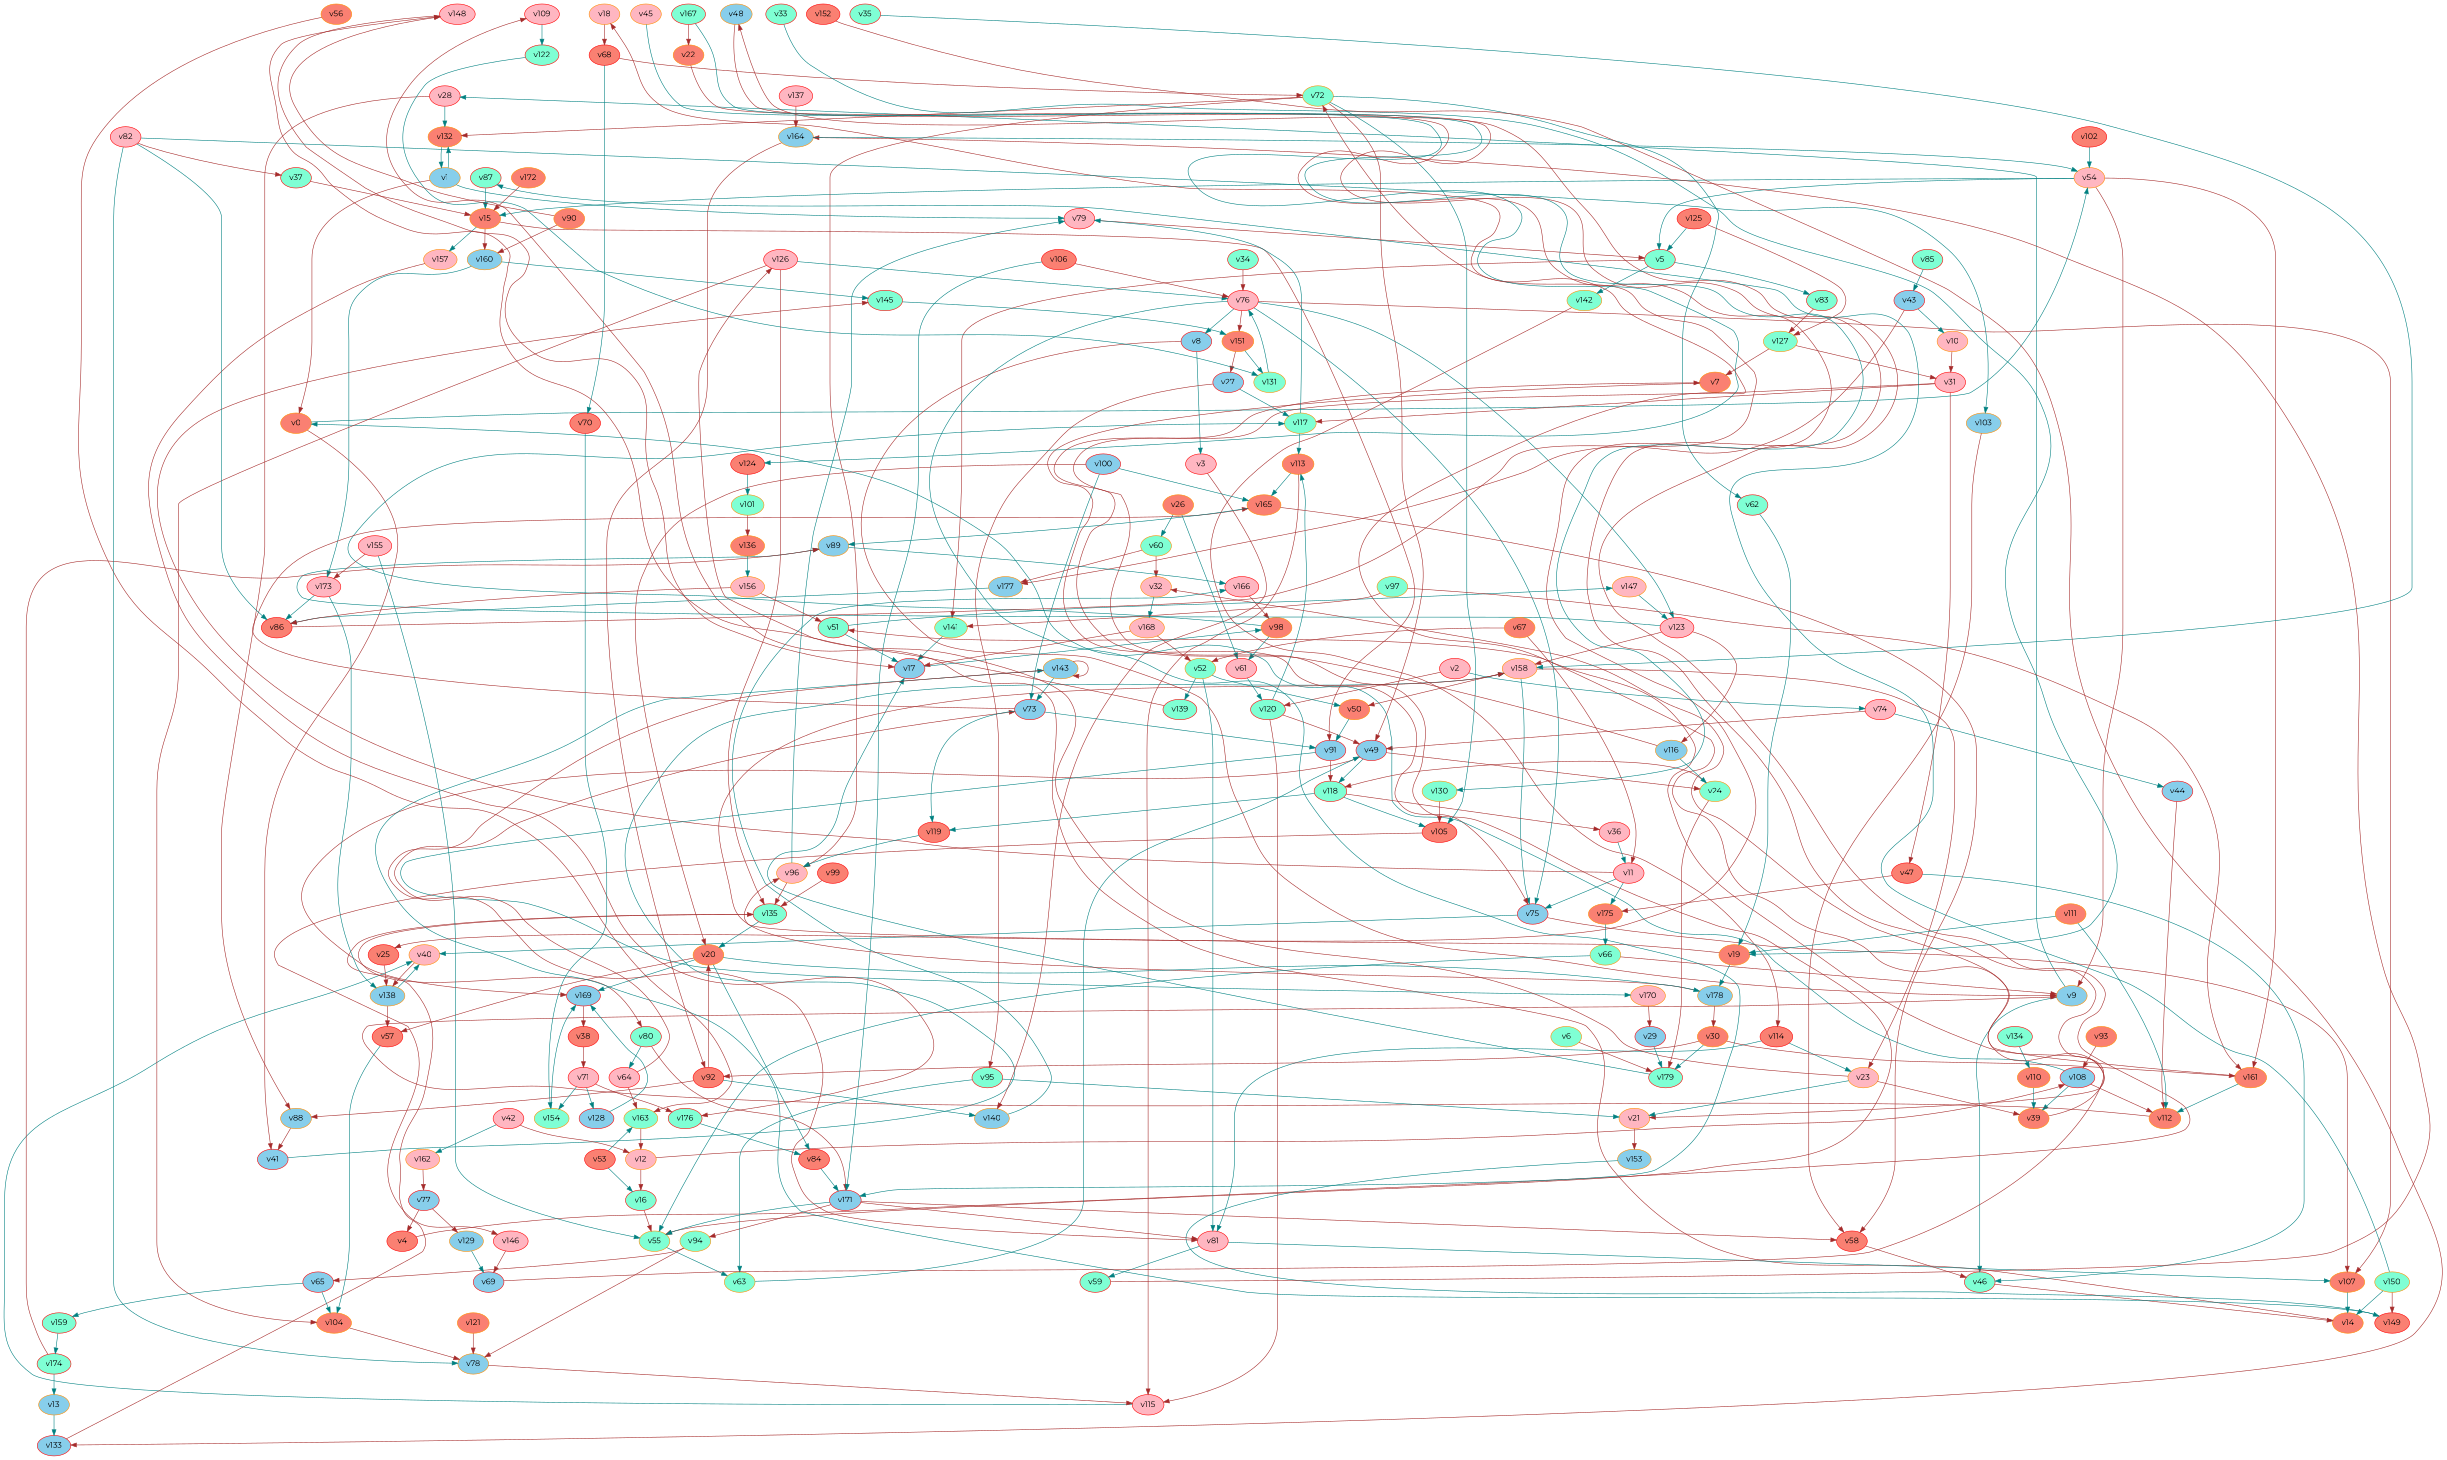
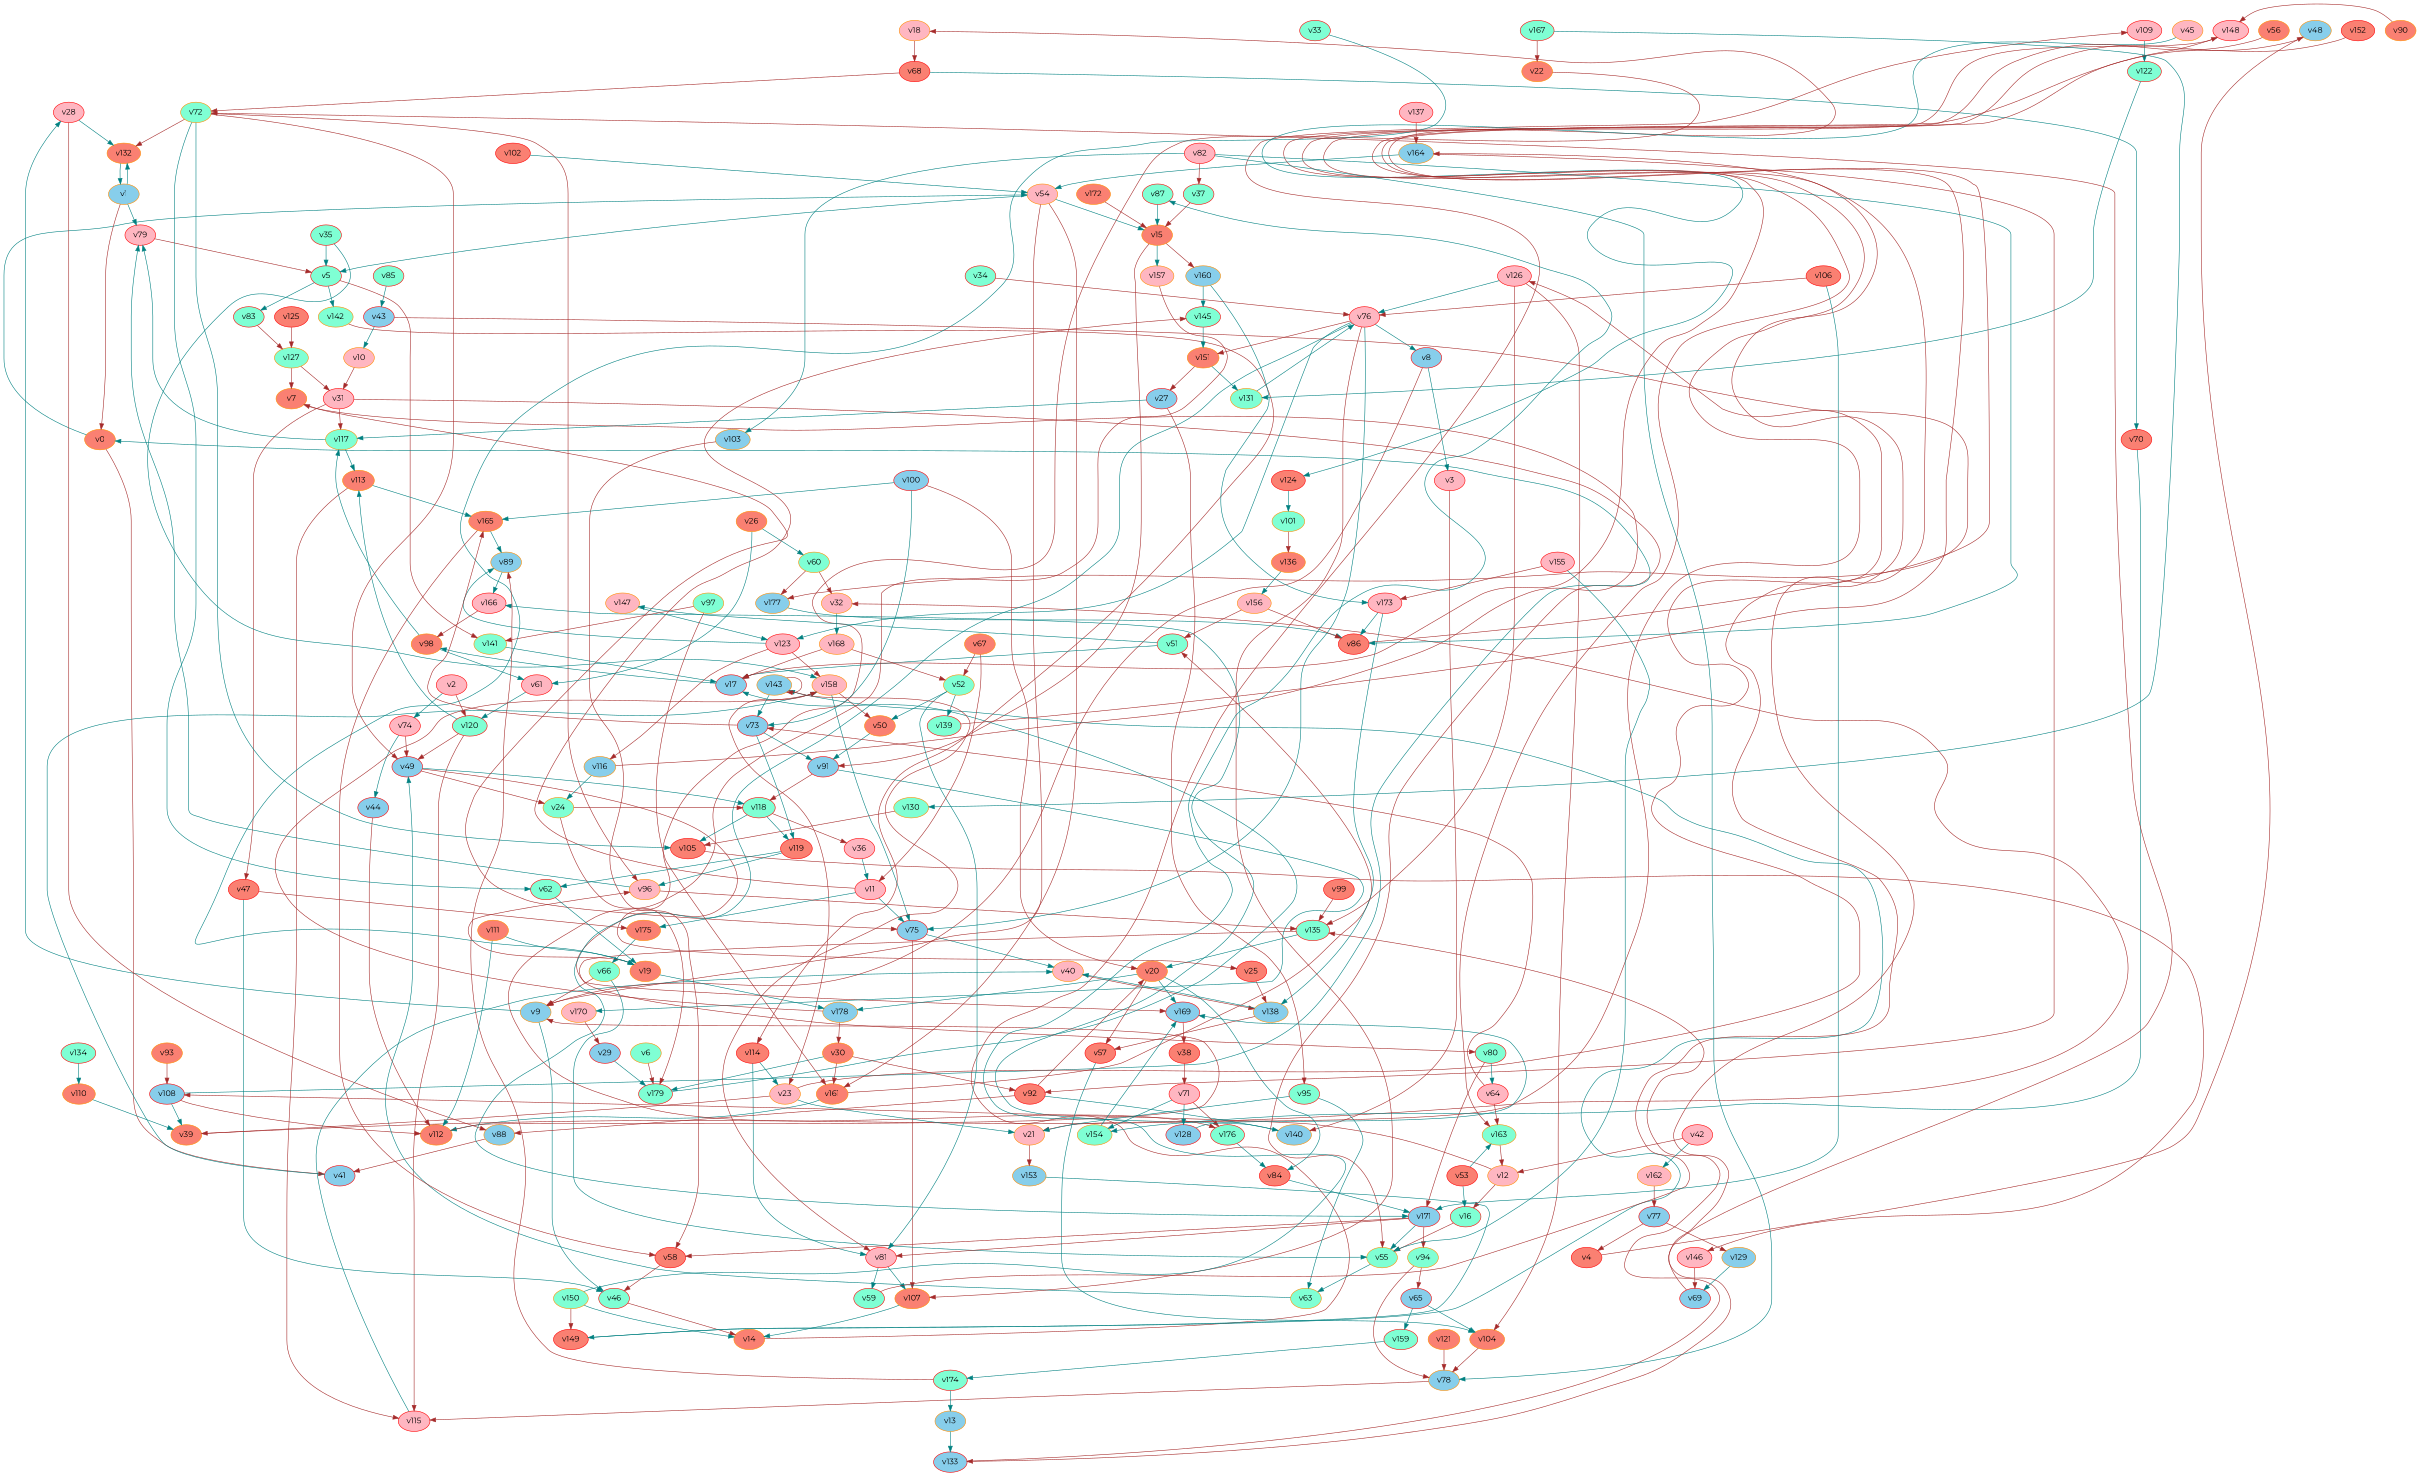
(1679, 237) -> (326, 253)
(527, 239) -> none
none -> (685, 867)
